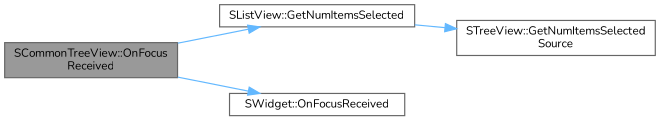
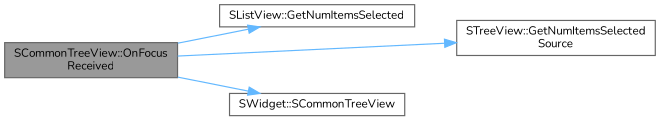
(430, 26) -> (311, 50)
(317, 105) -> (317, 105)
